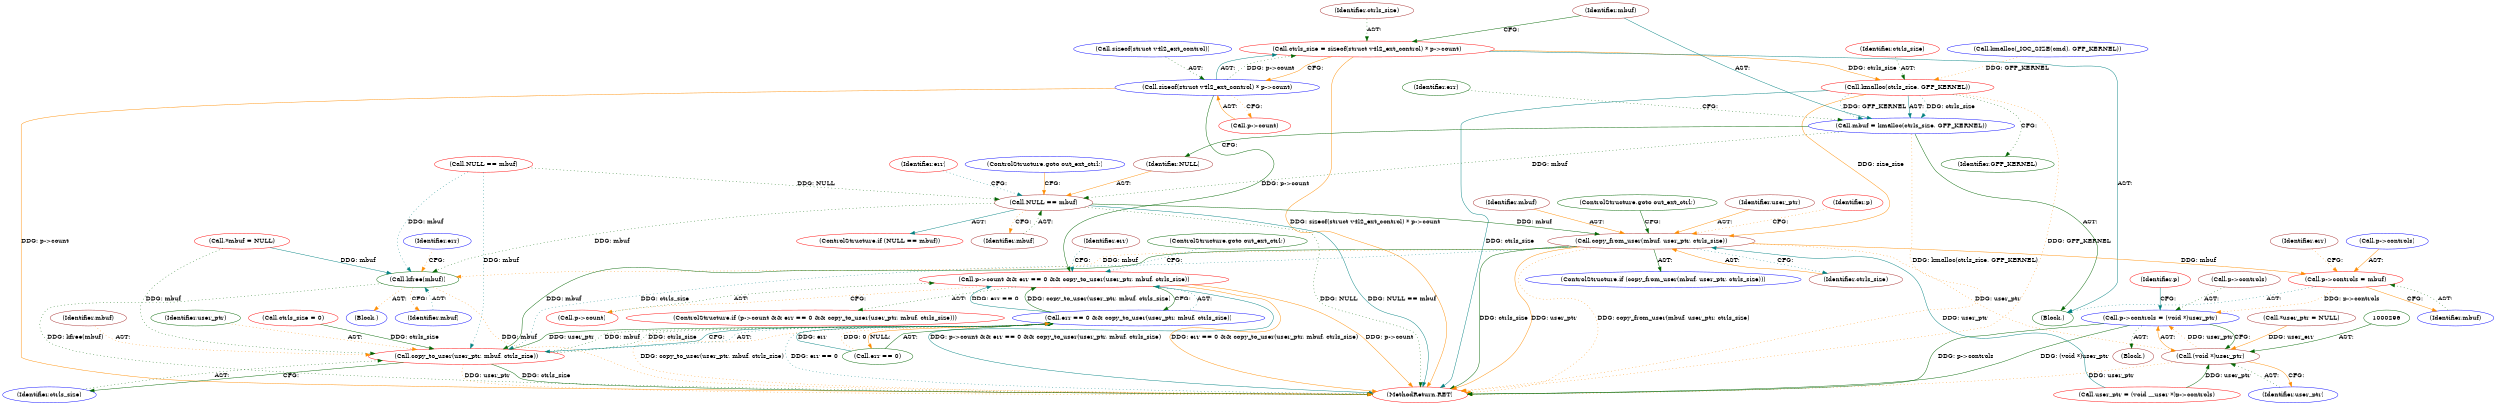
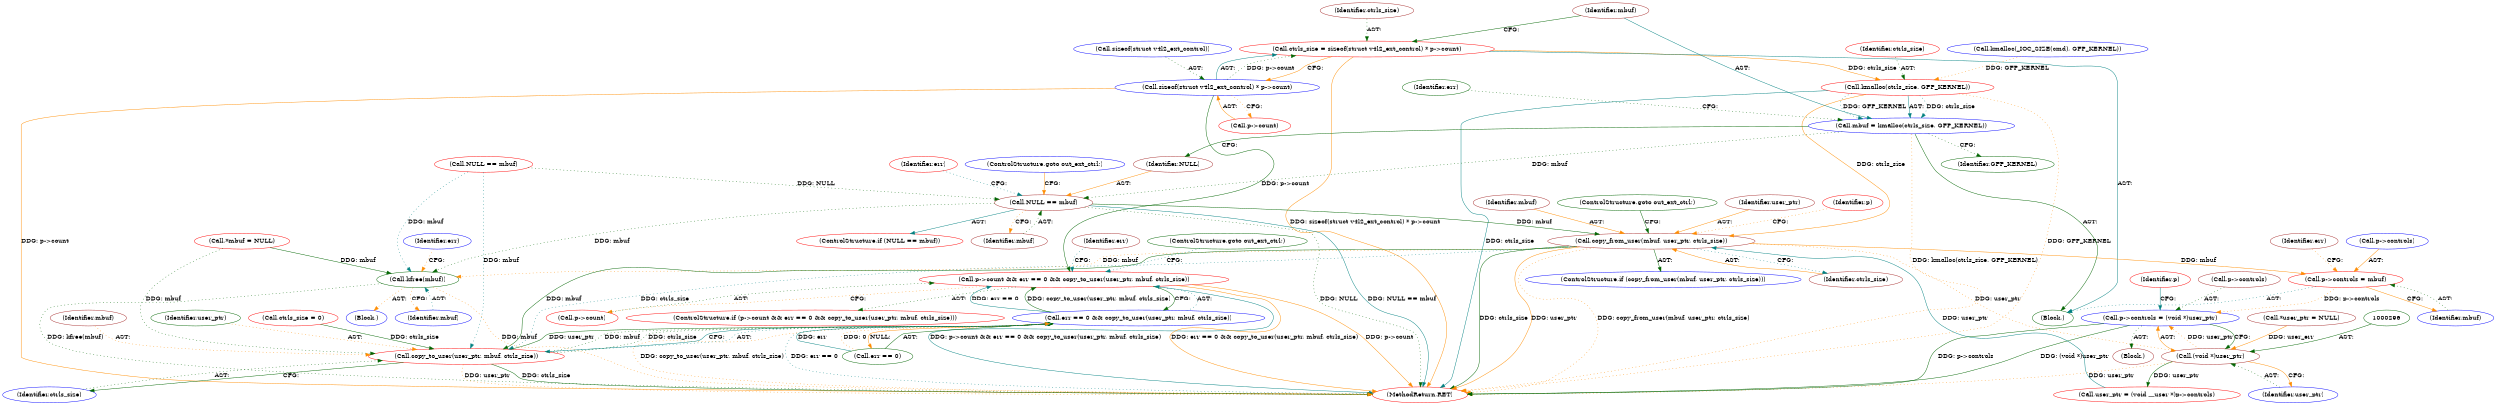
(2006, 109) -> (1953, 144)
(1881, 164) -> (1881, 164)
(329, 260) -> (329, 260)
(2199, 380) -> (2158, 369)
